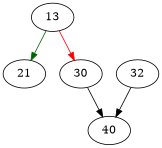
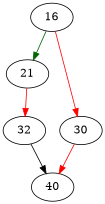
(53, 17) -> (52, 17)
none -> (26, 98)
(93, 99) -> (69, 155)
